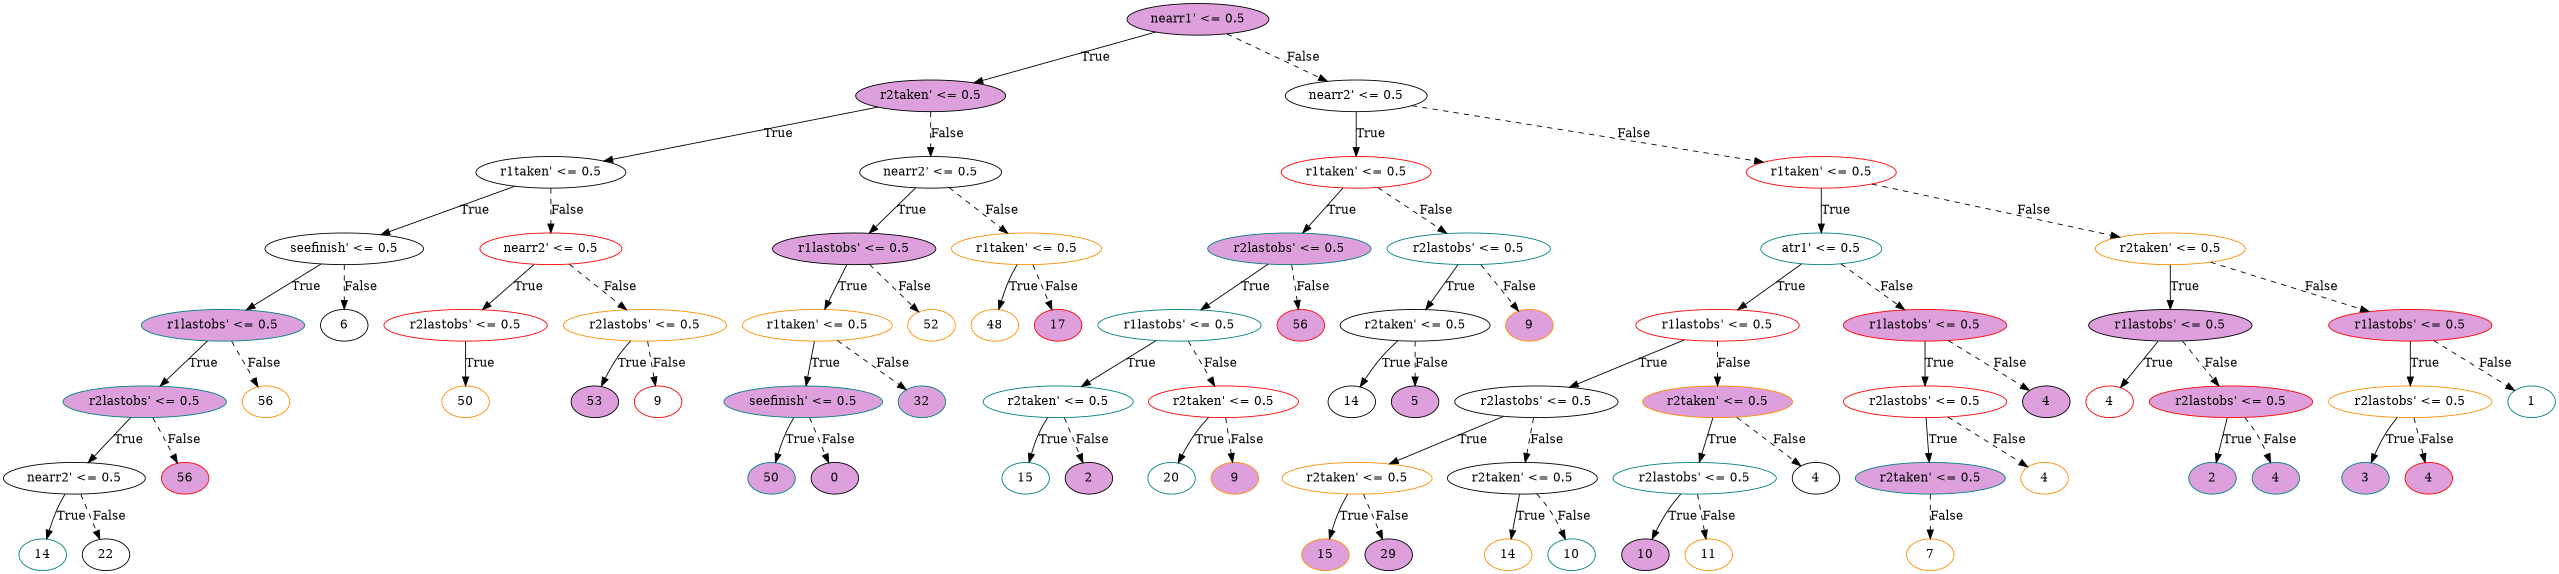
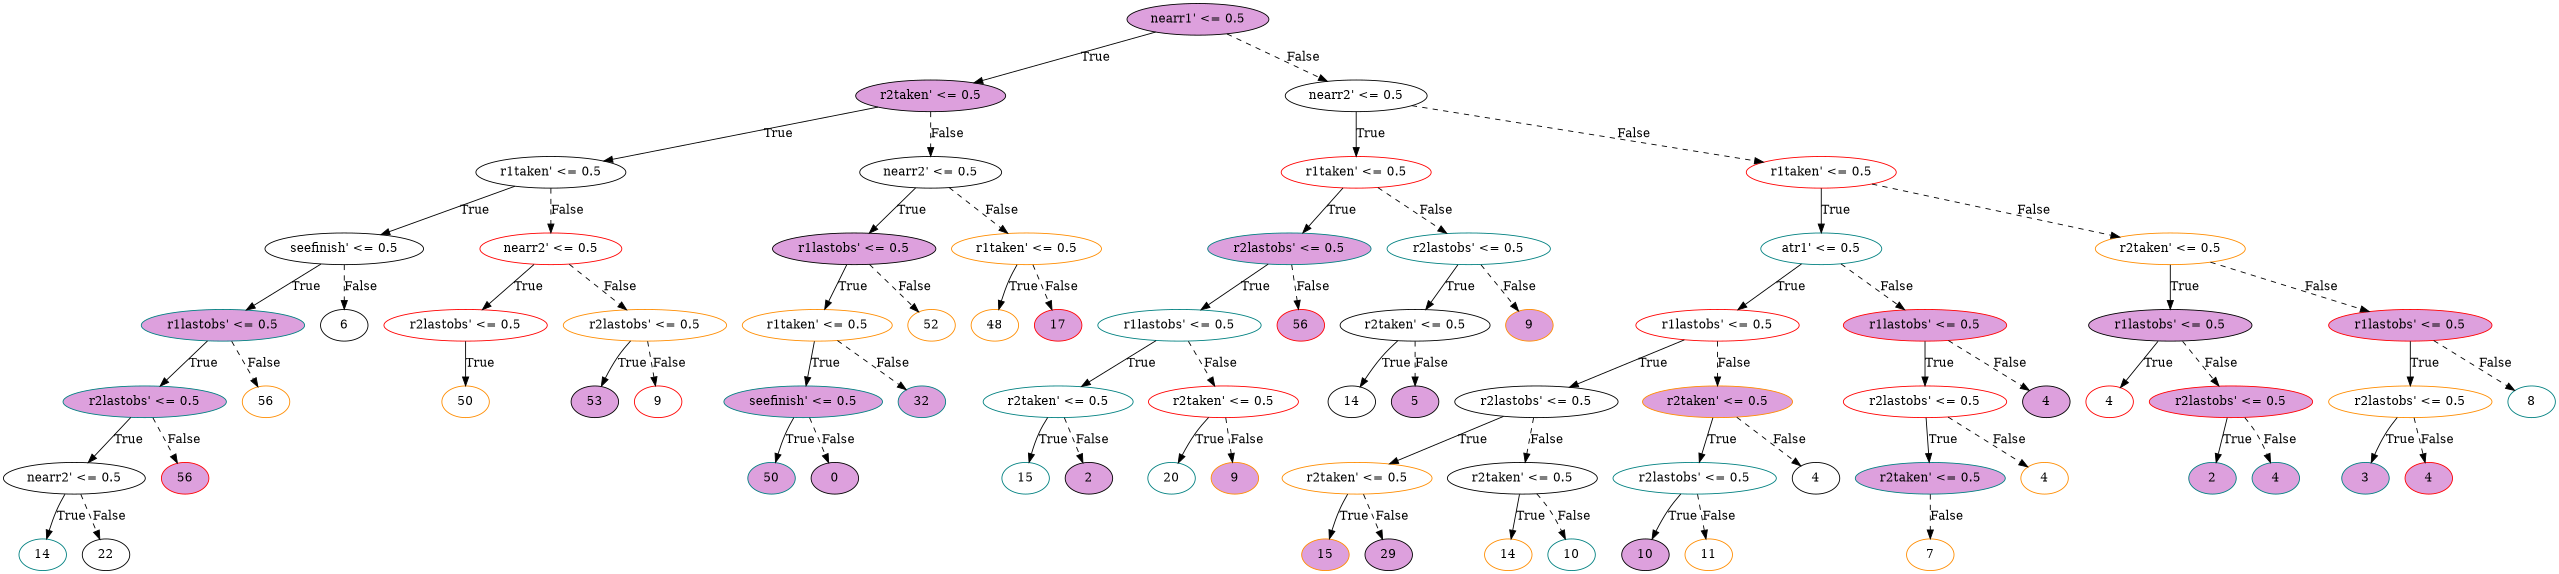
(2532, 402) -> (2532, 402)
